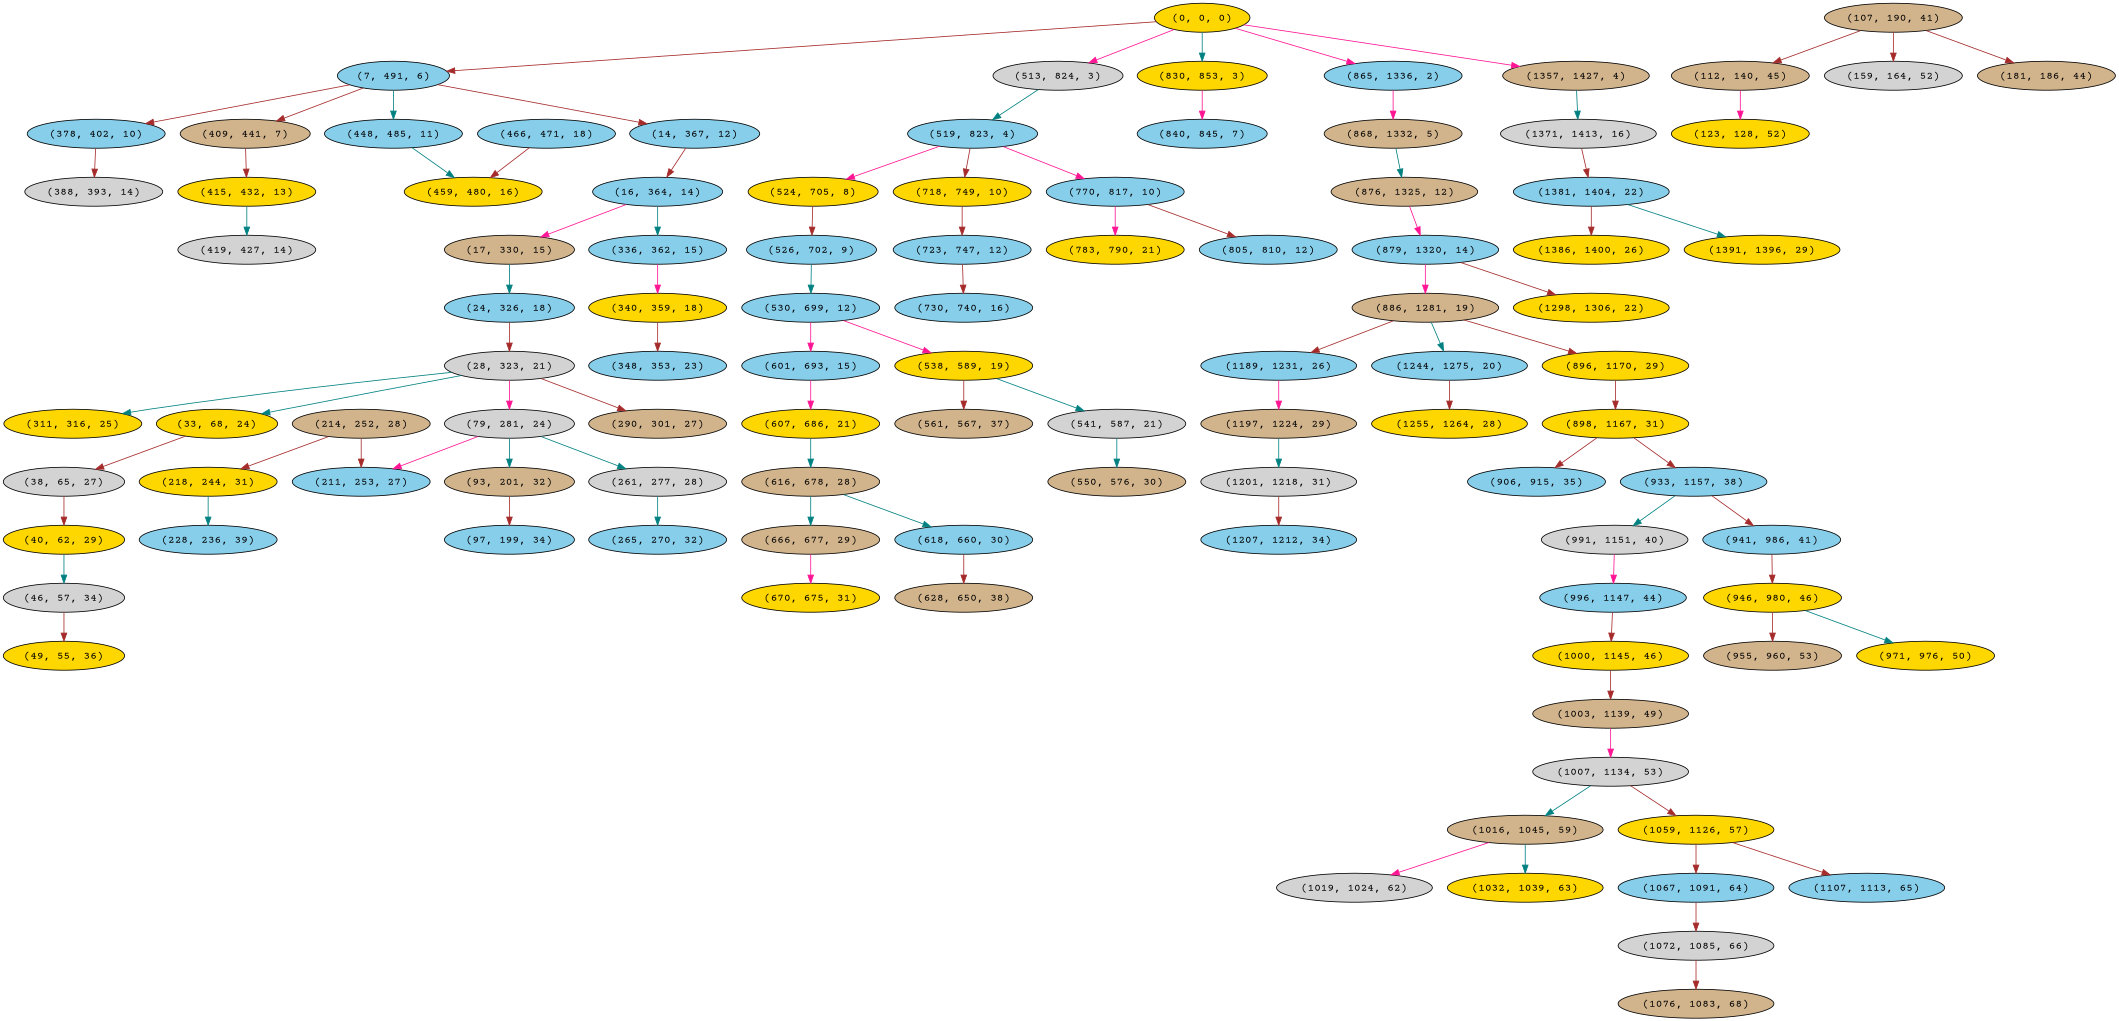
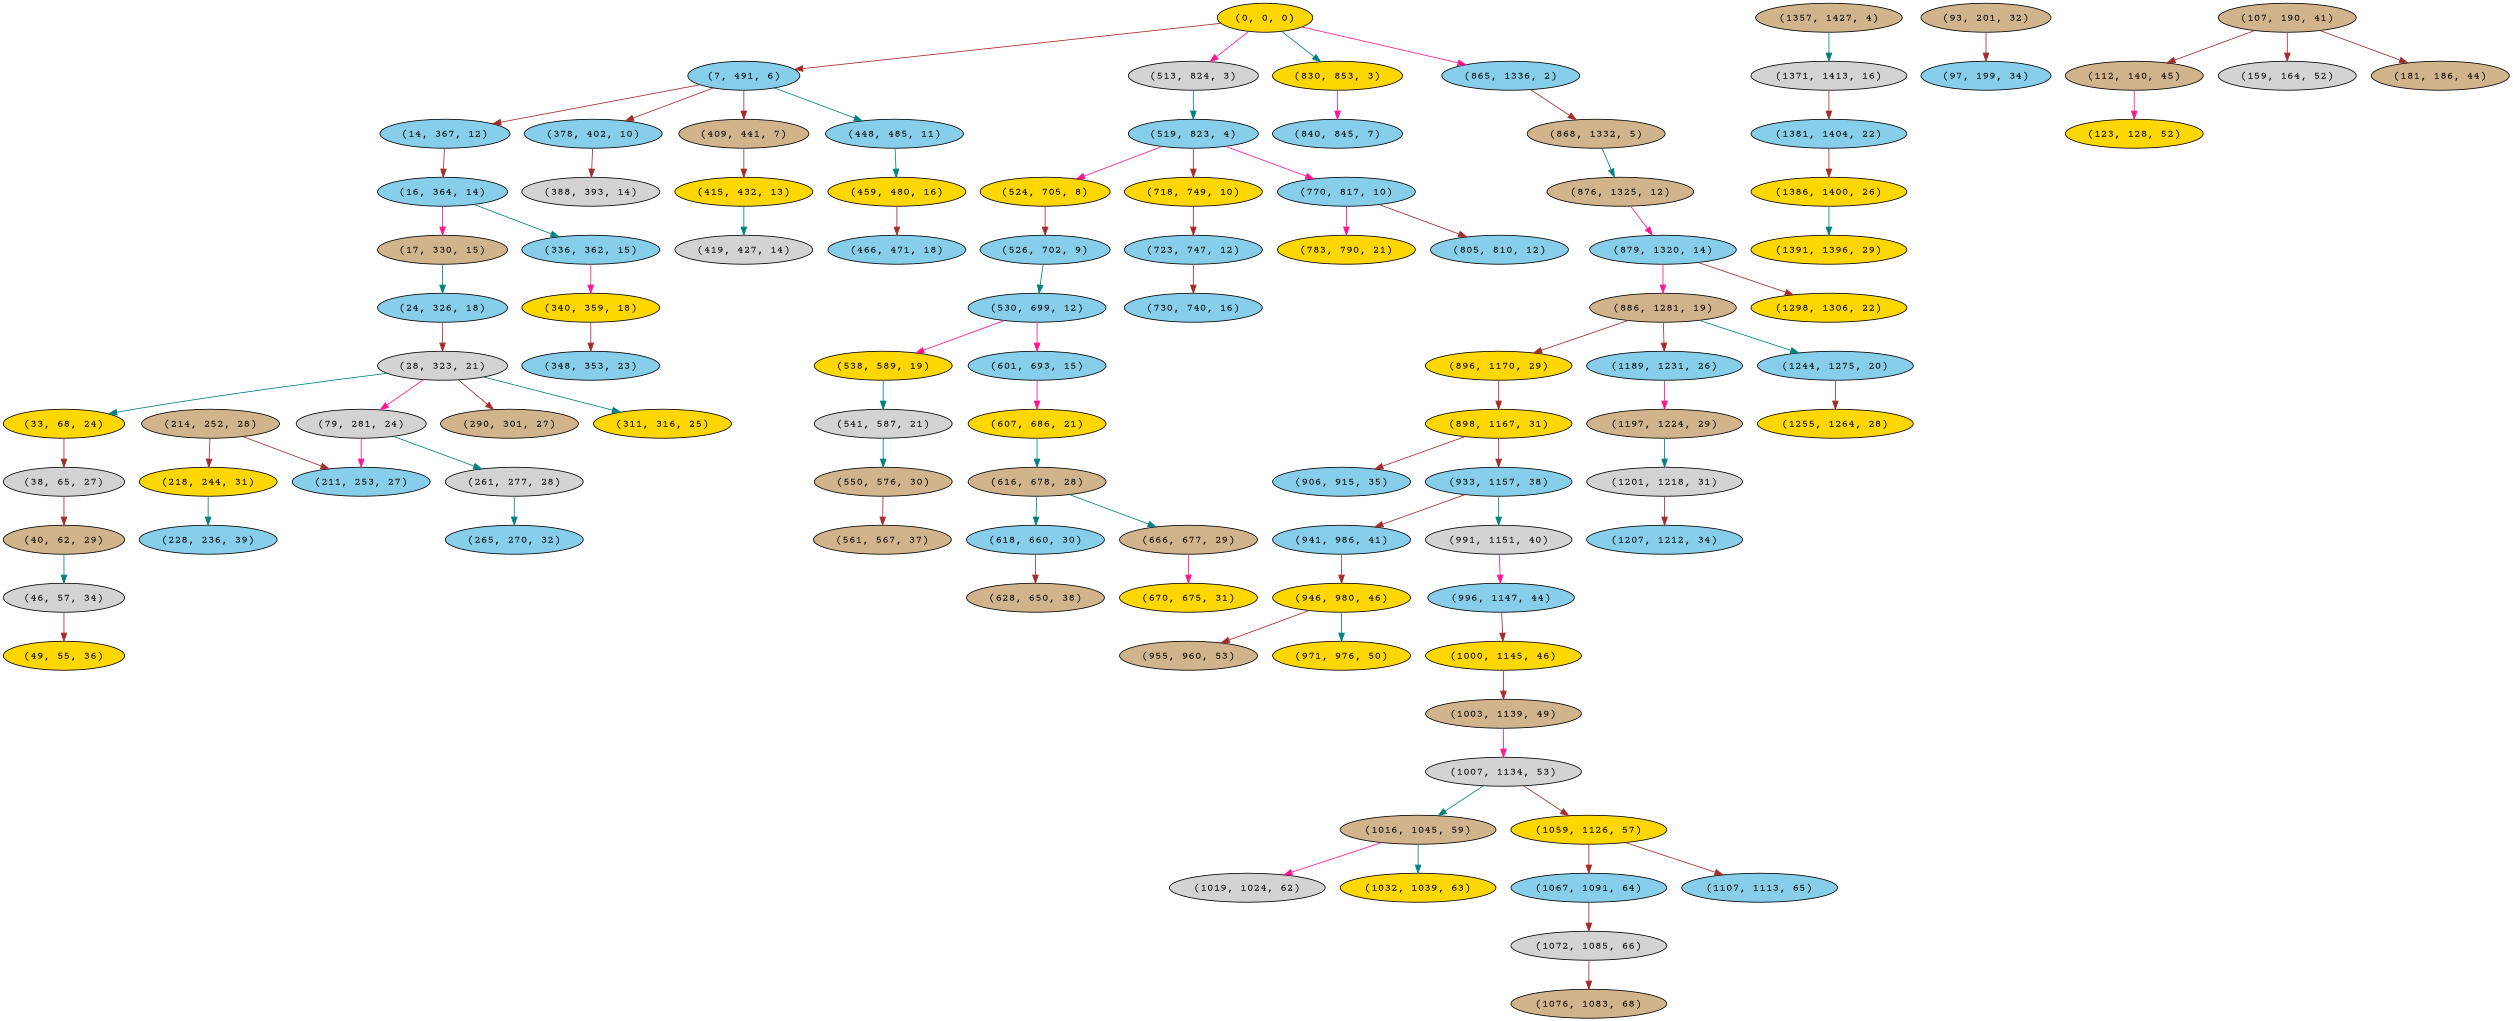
(1378, 45) -> none
(1393, 101) -> (1550, 102)
(513, 160) -> (897, 217)
(1673, 219) -> (1829, 217)
(964, 391) -> (883, 507)
(509, 449) -> none
(64, 540) -> (64, 540)
